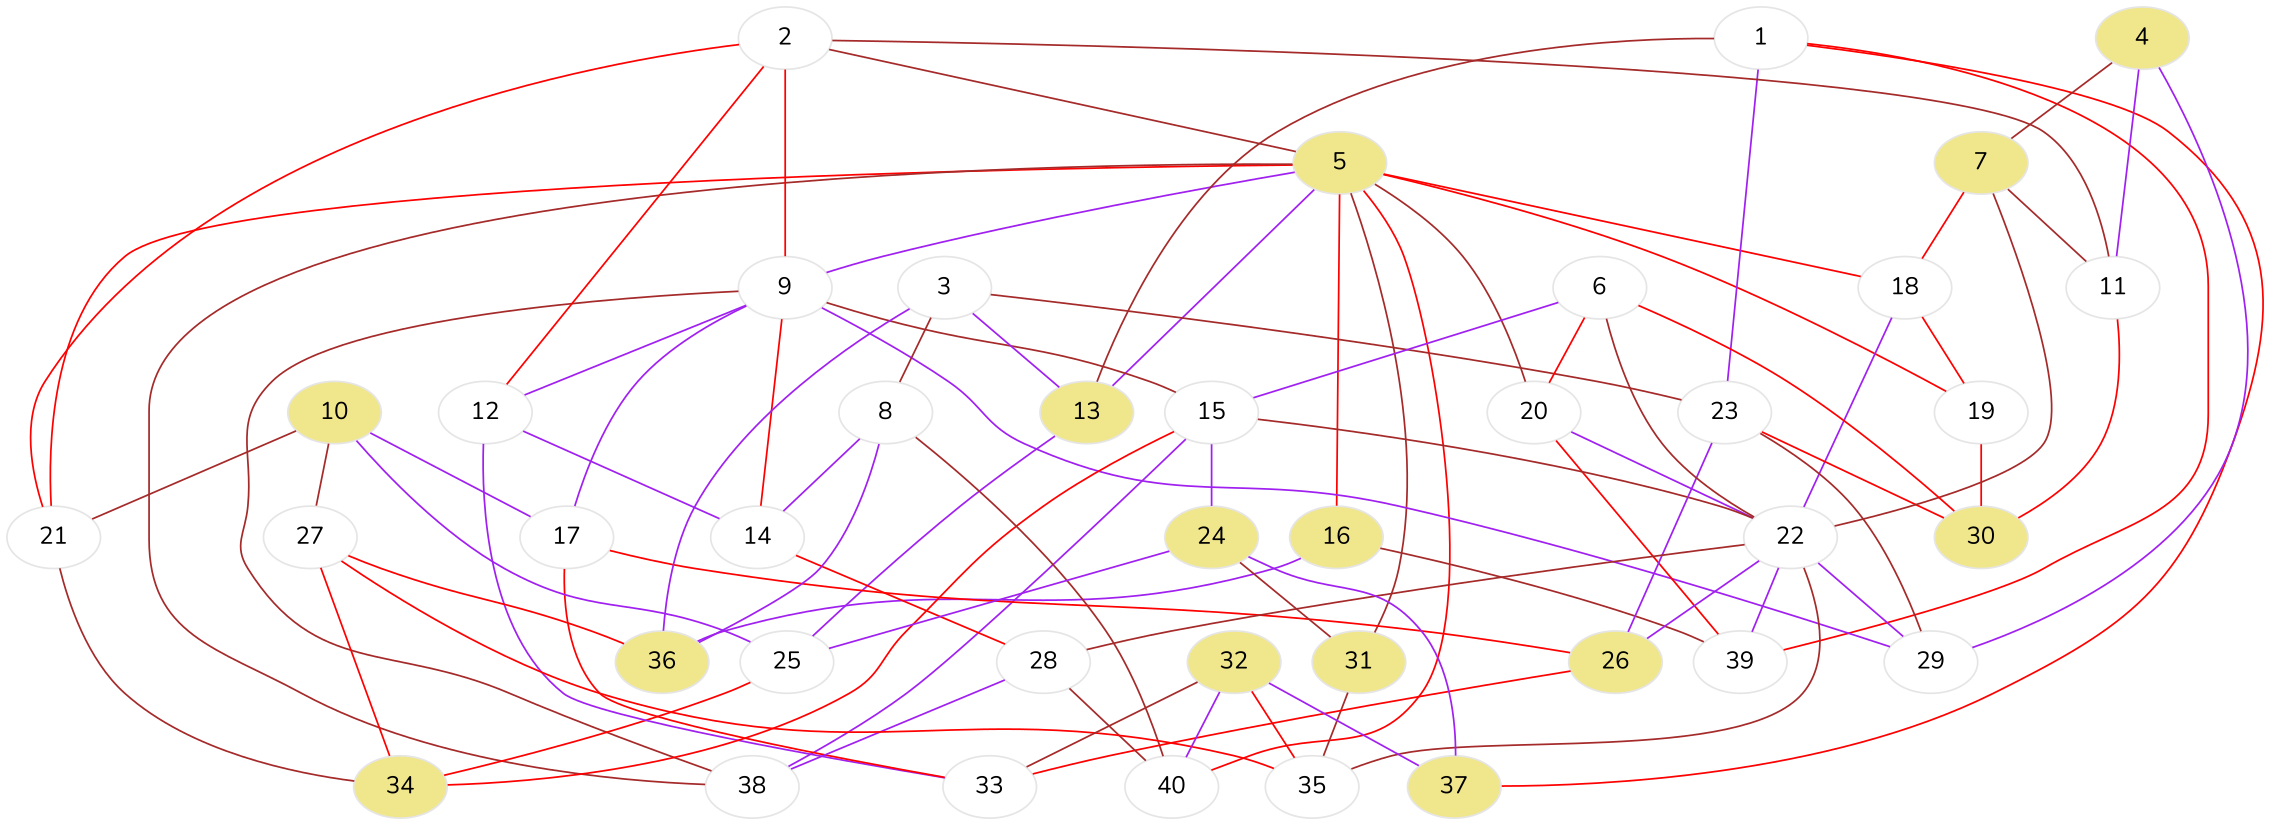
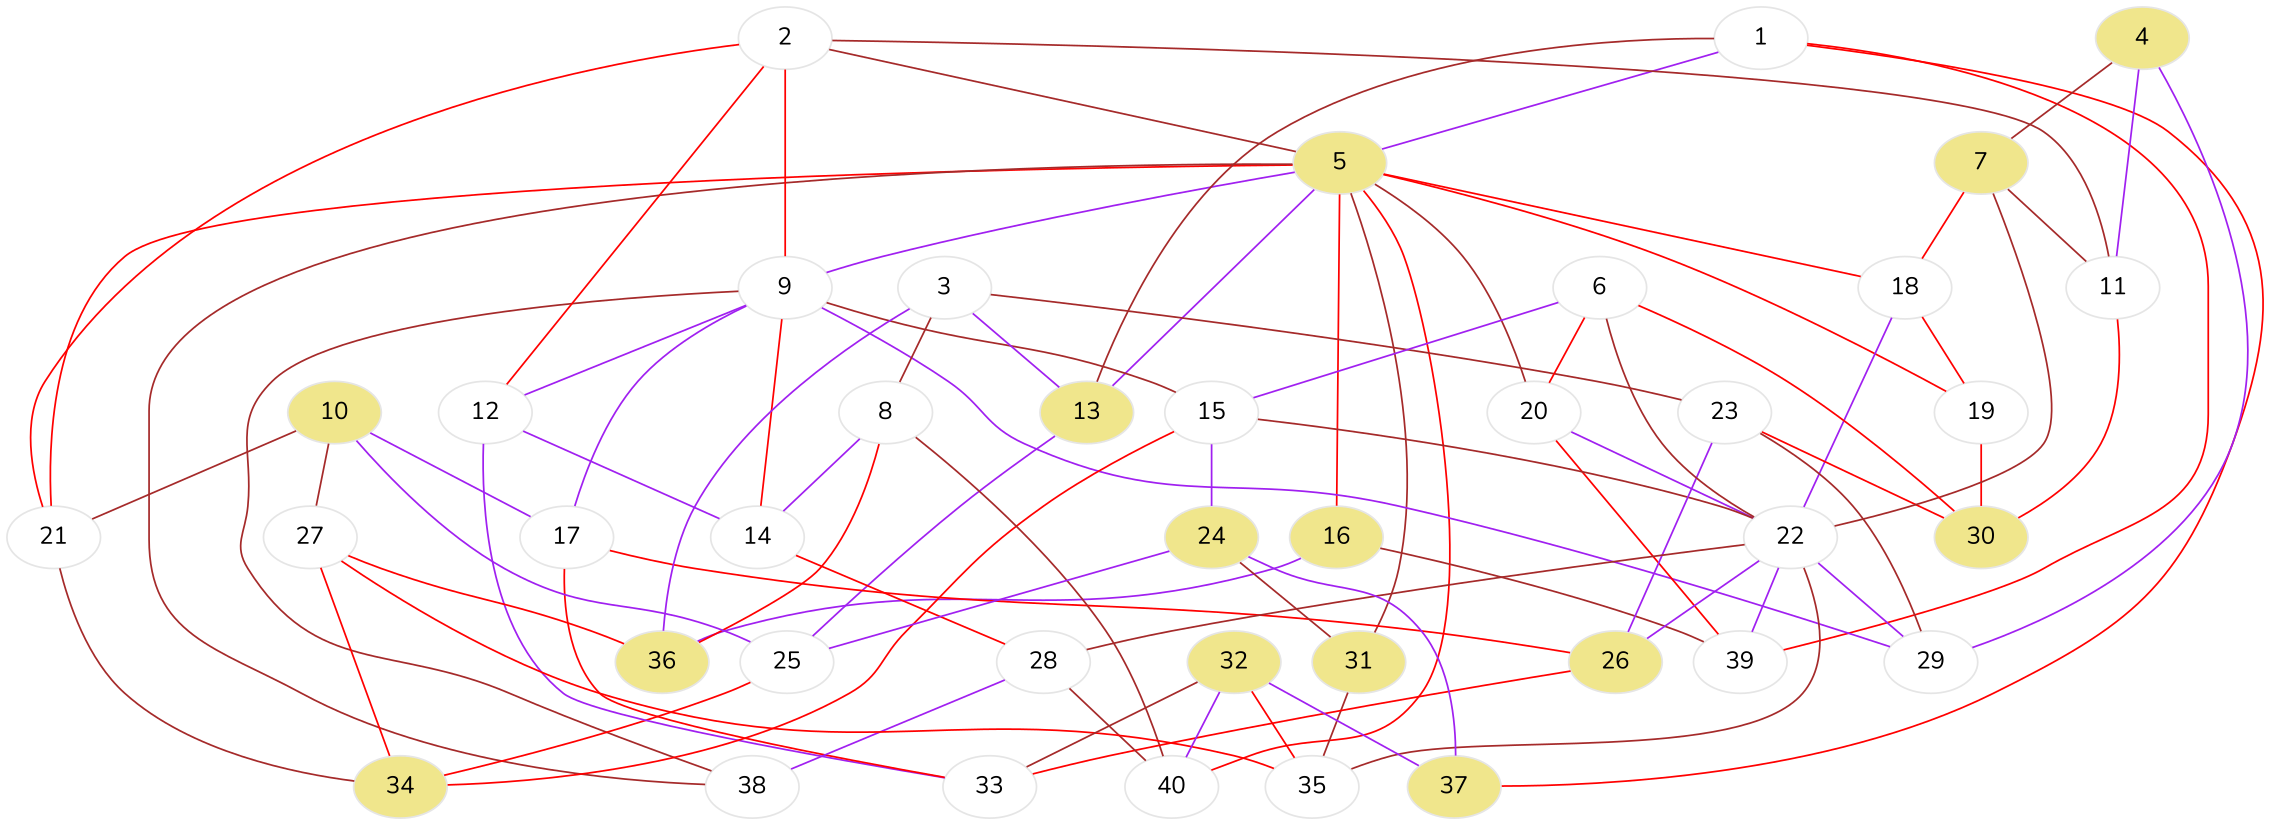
(1743, 225) -> (1550, 101)
(814, 574) -> (814, 574)
(997, 616) -> none
